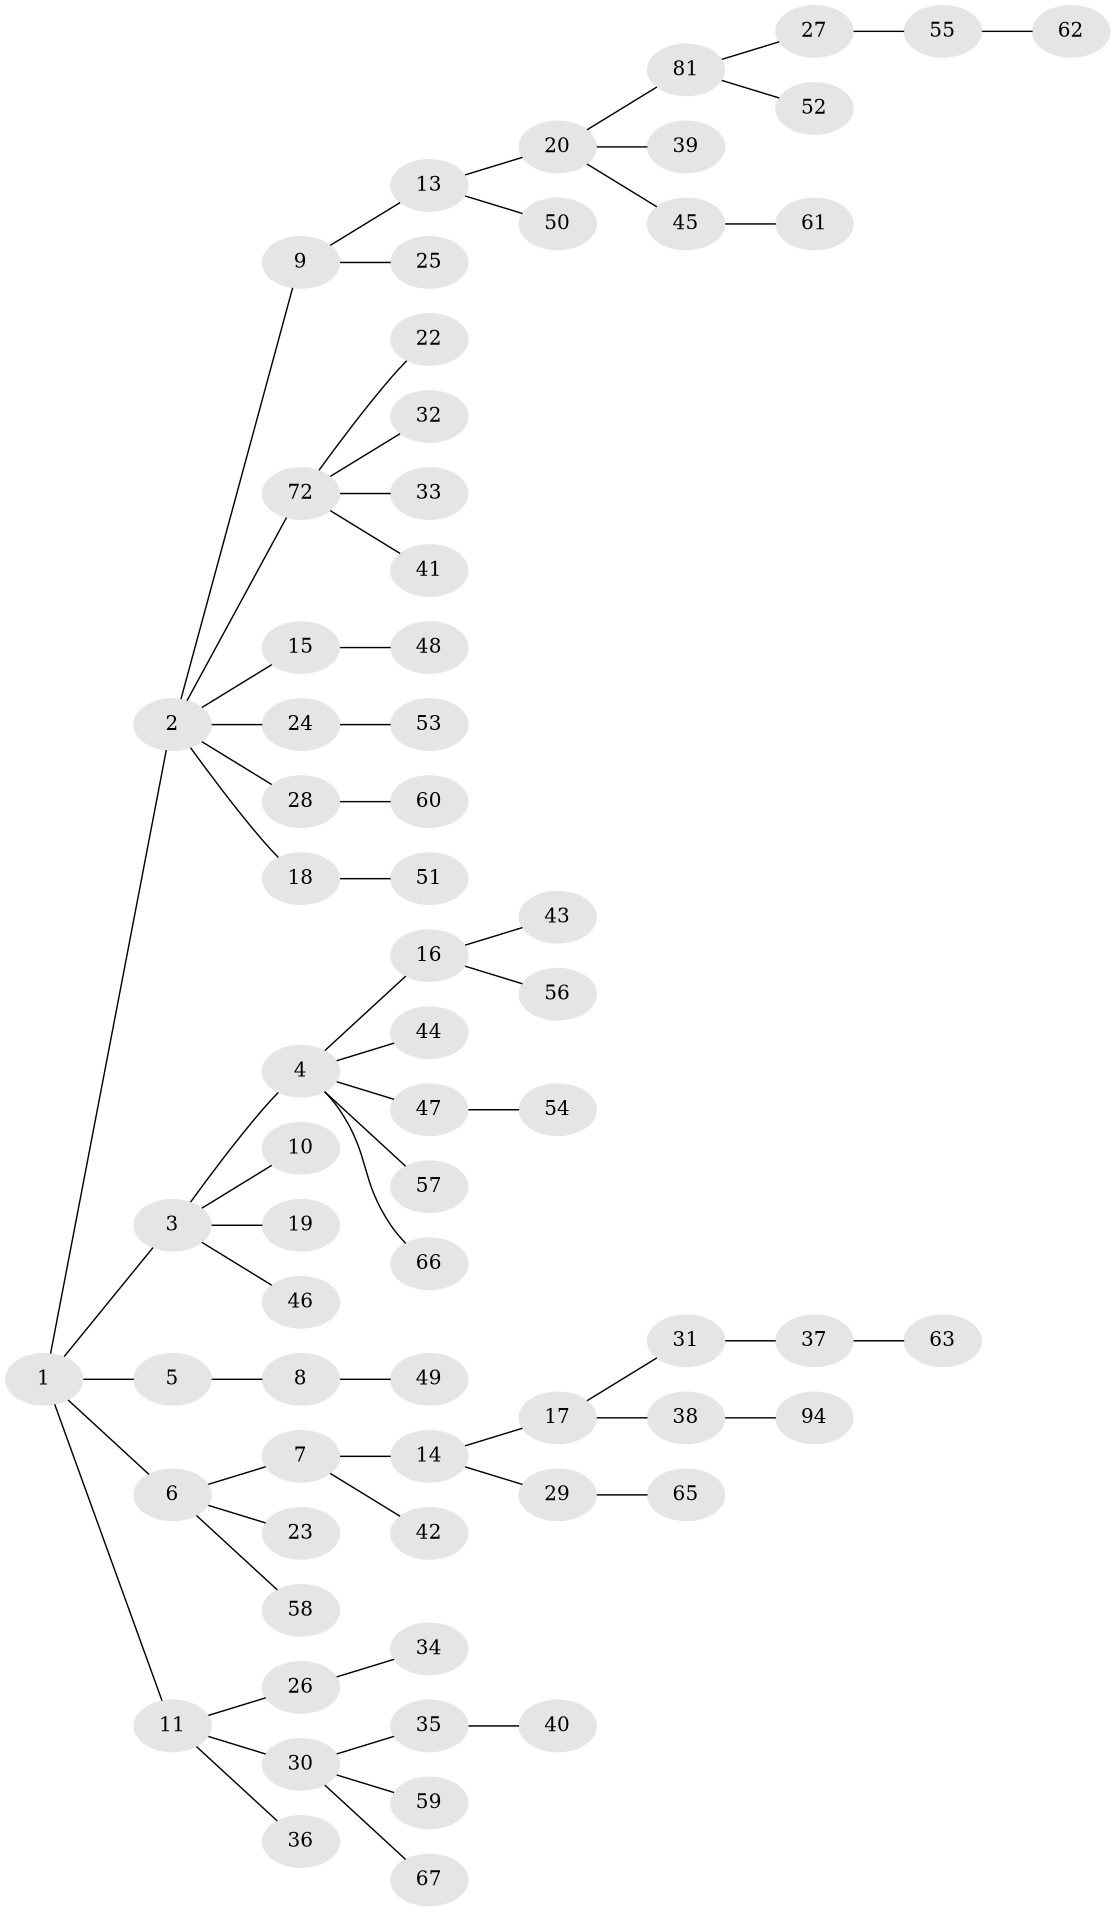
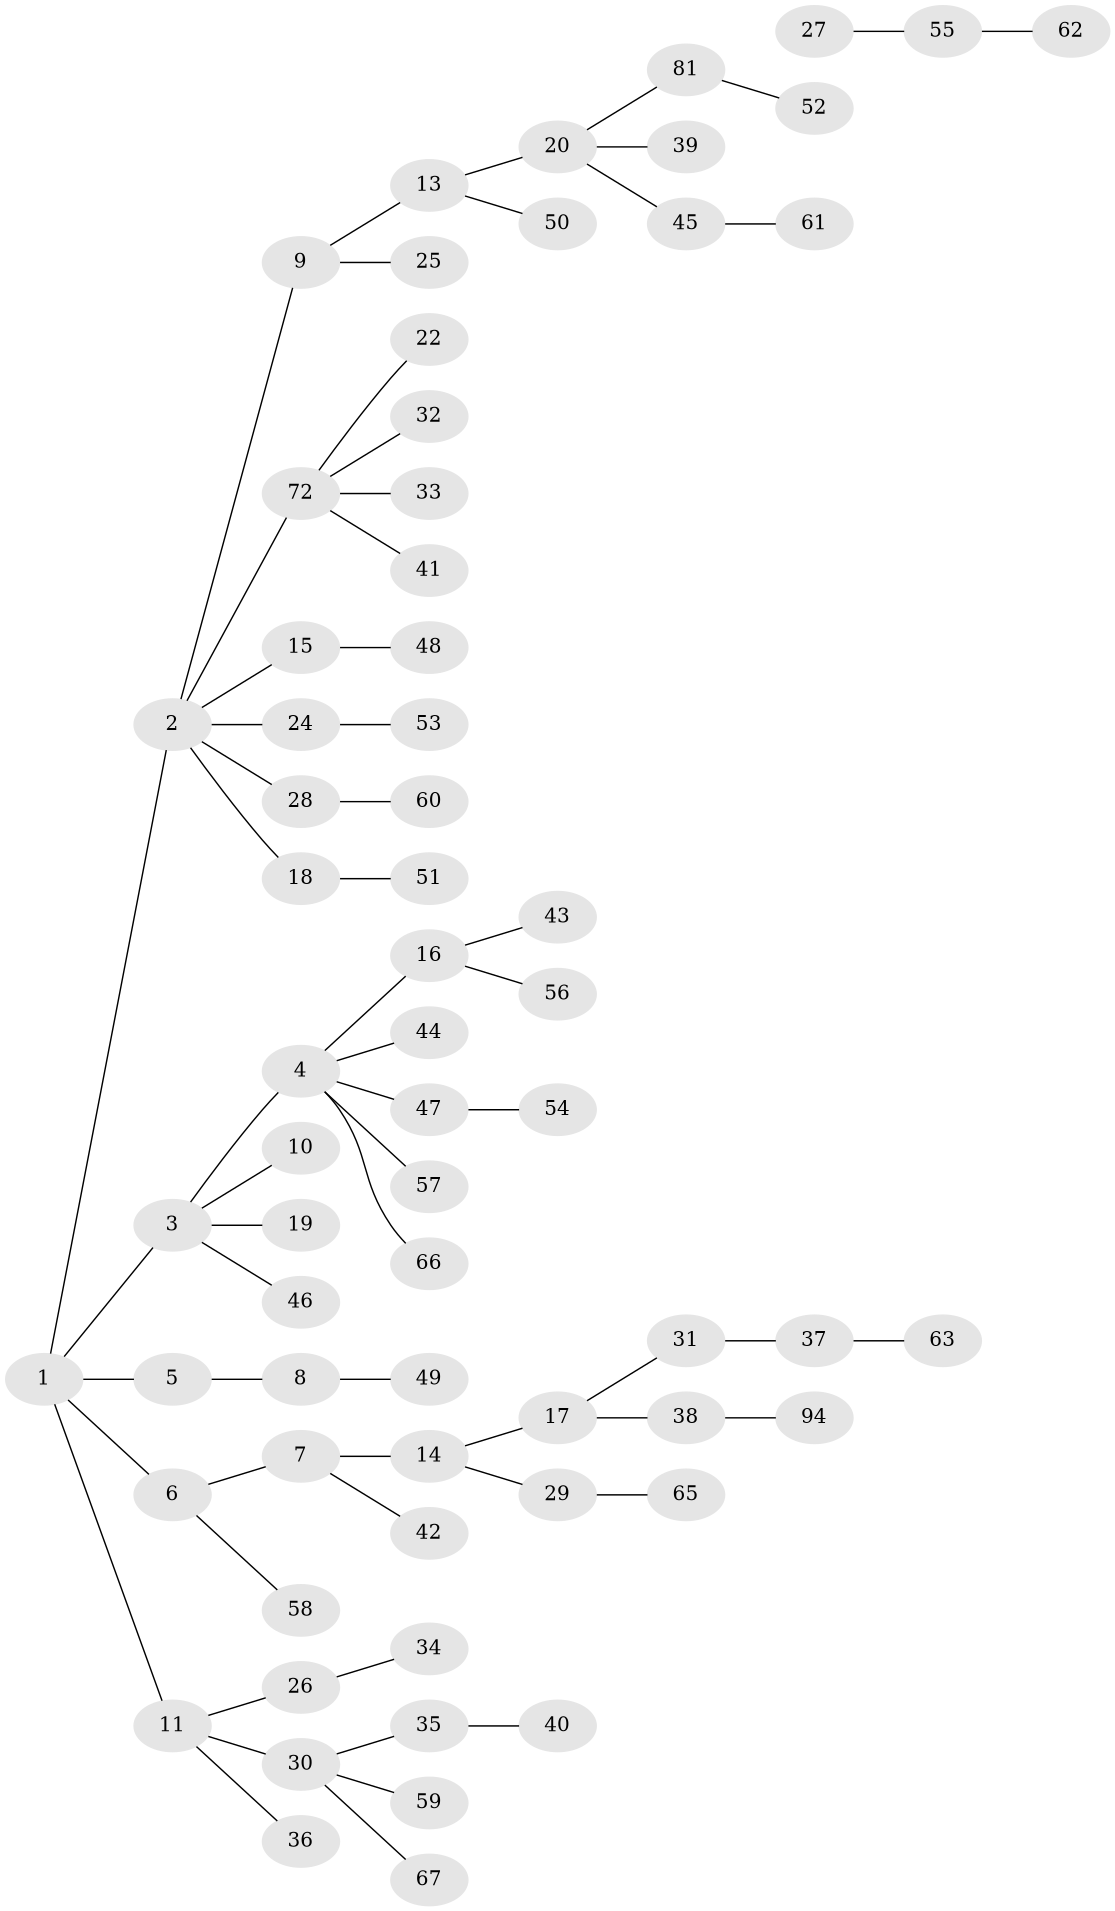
(751, 51) -> none
(301, 1533) -> none
